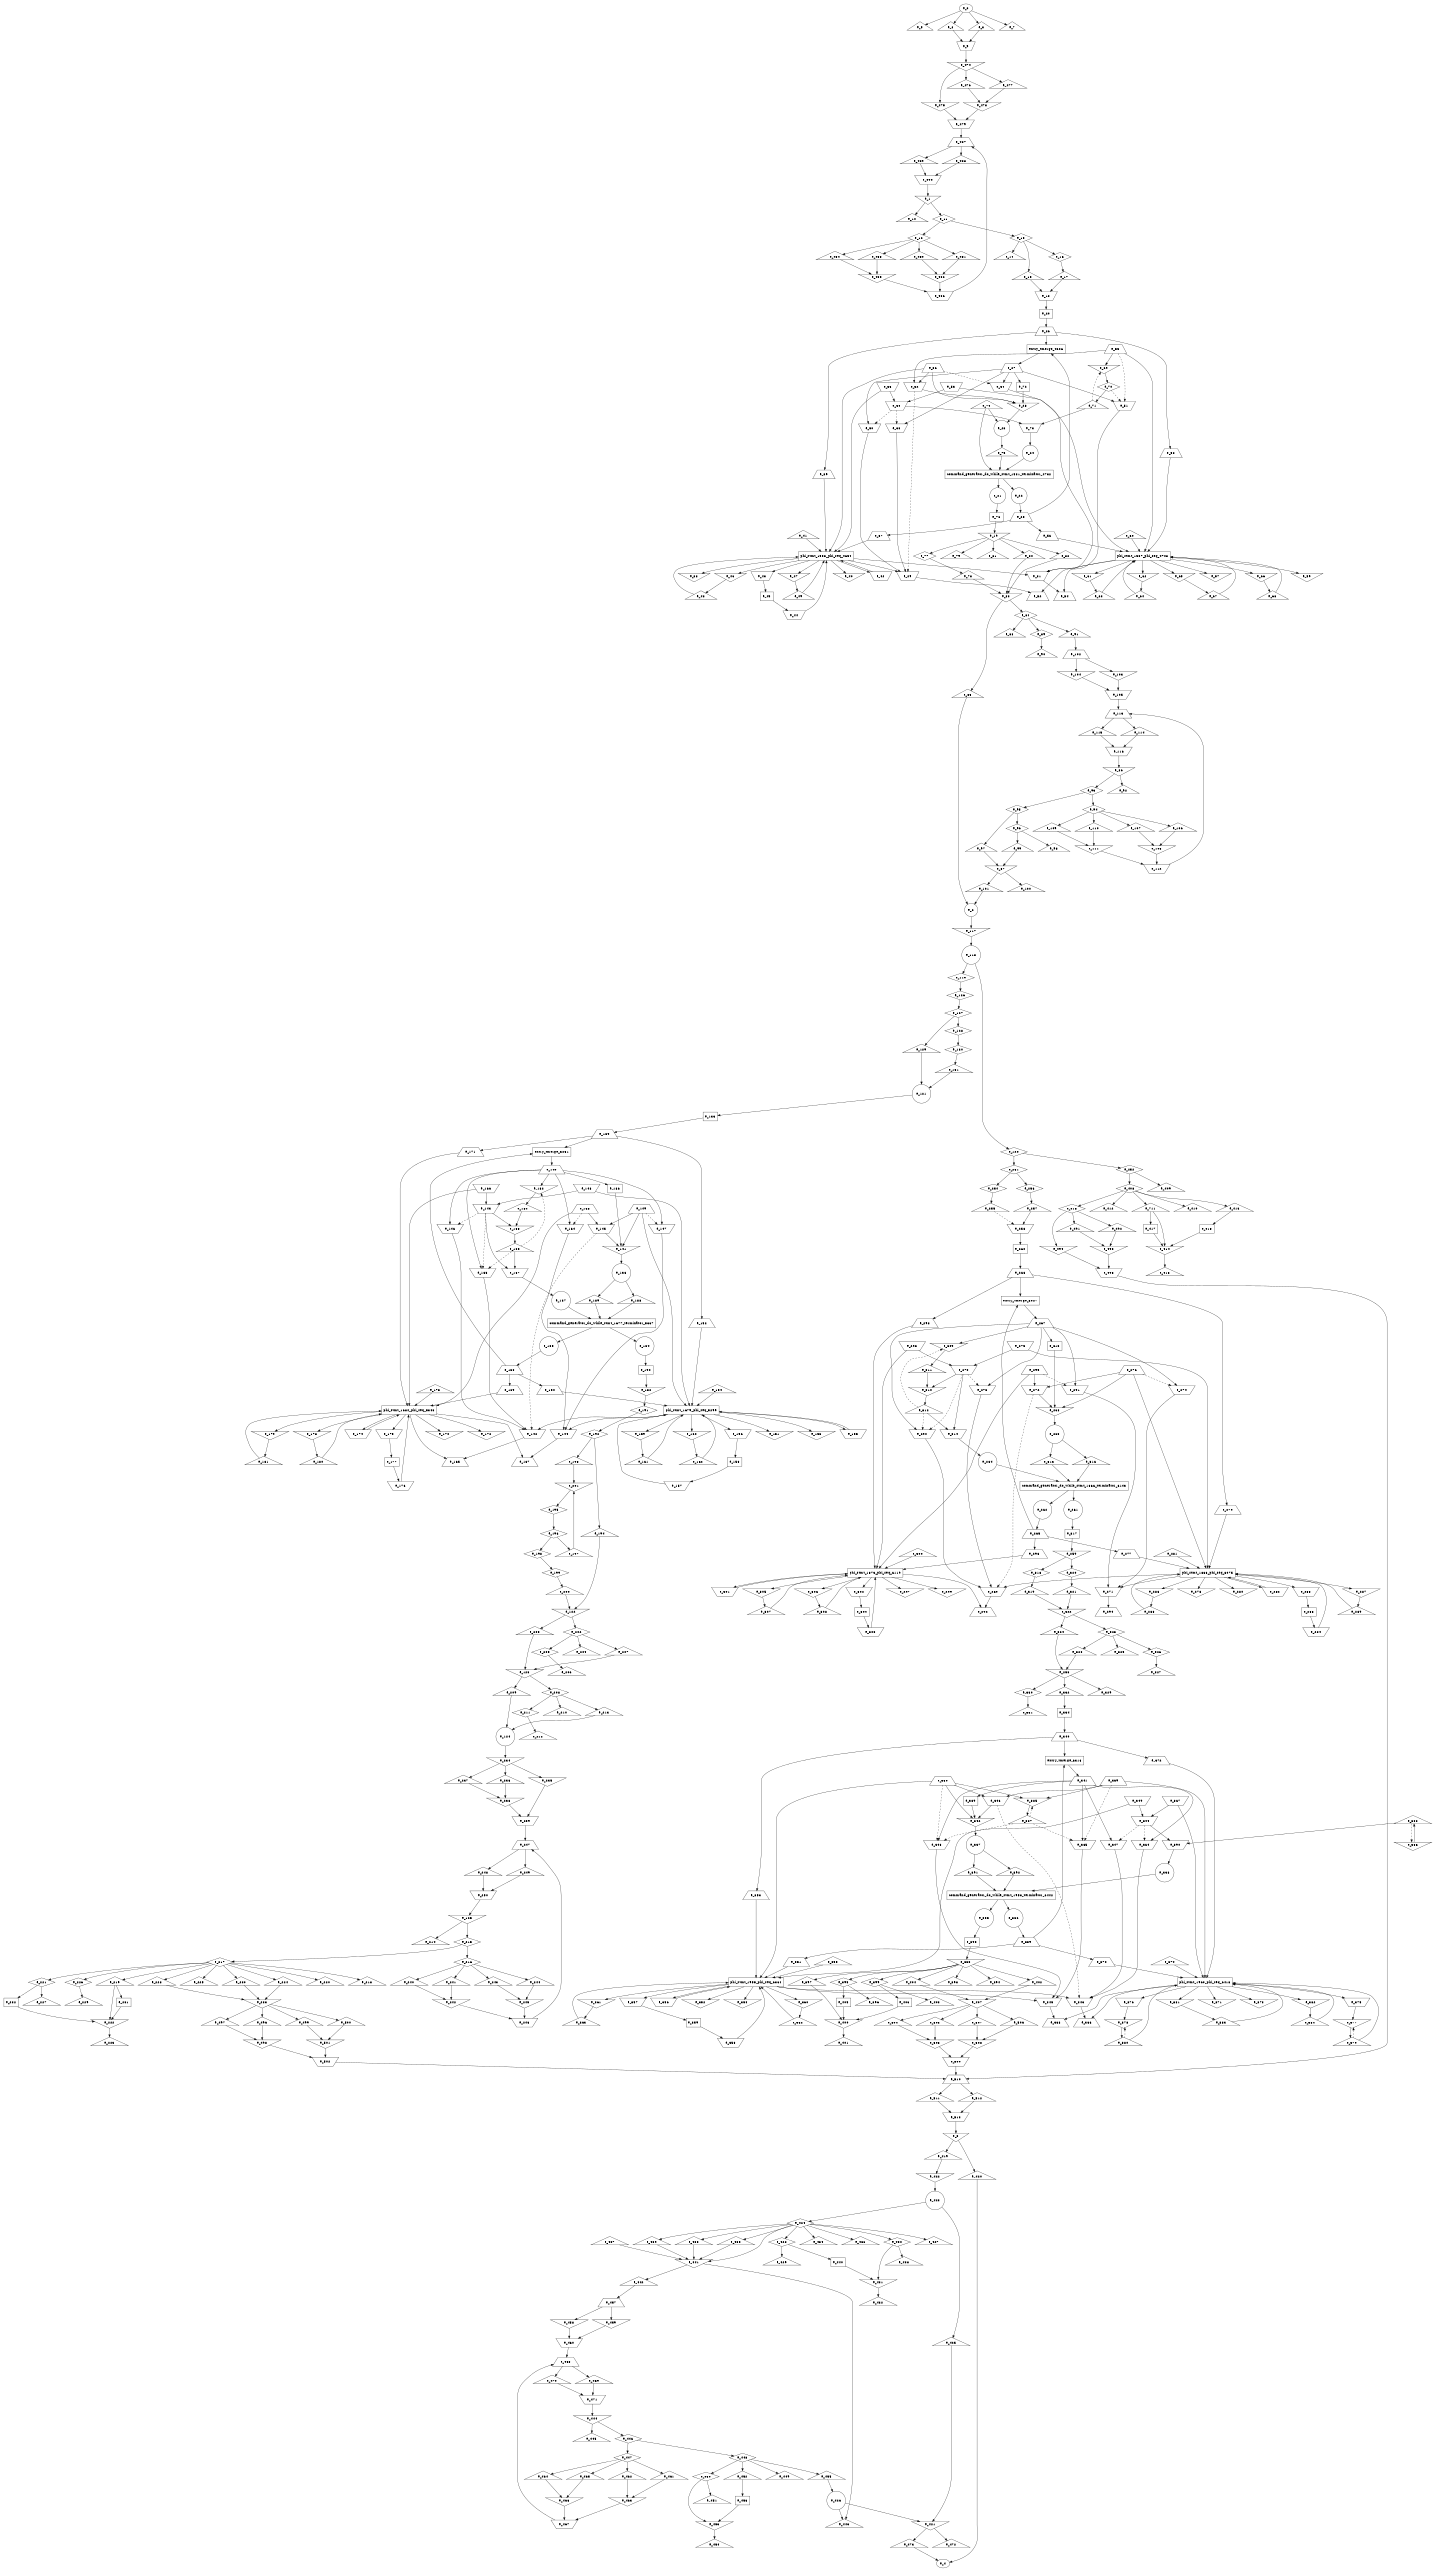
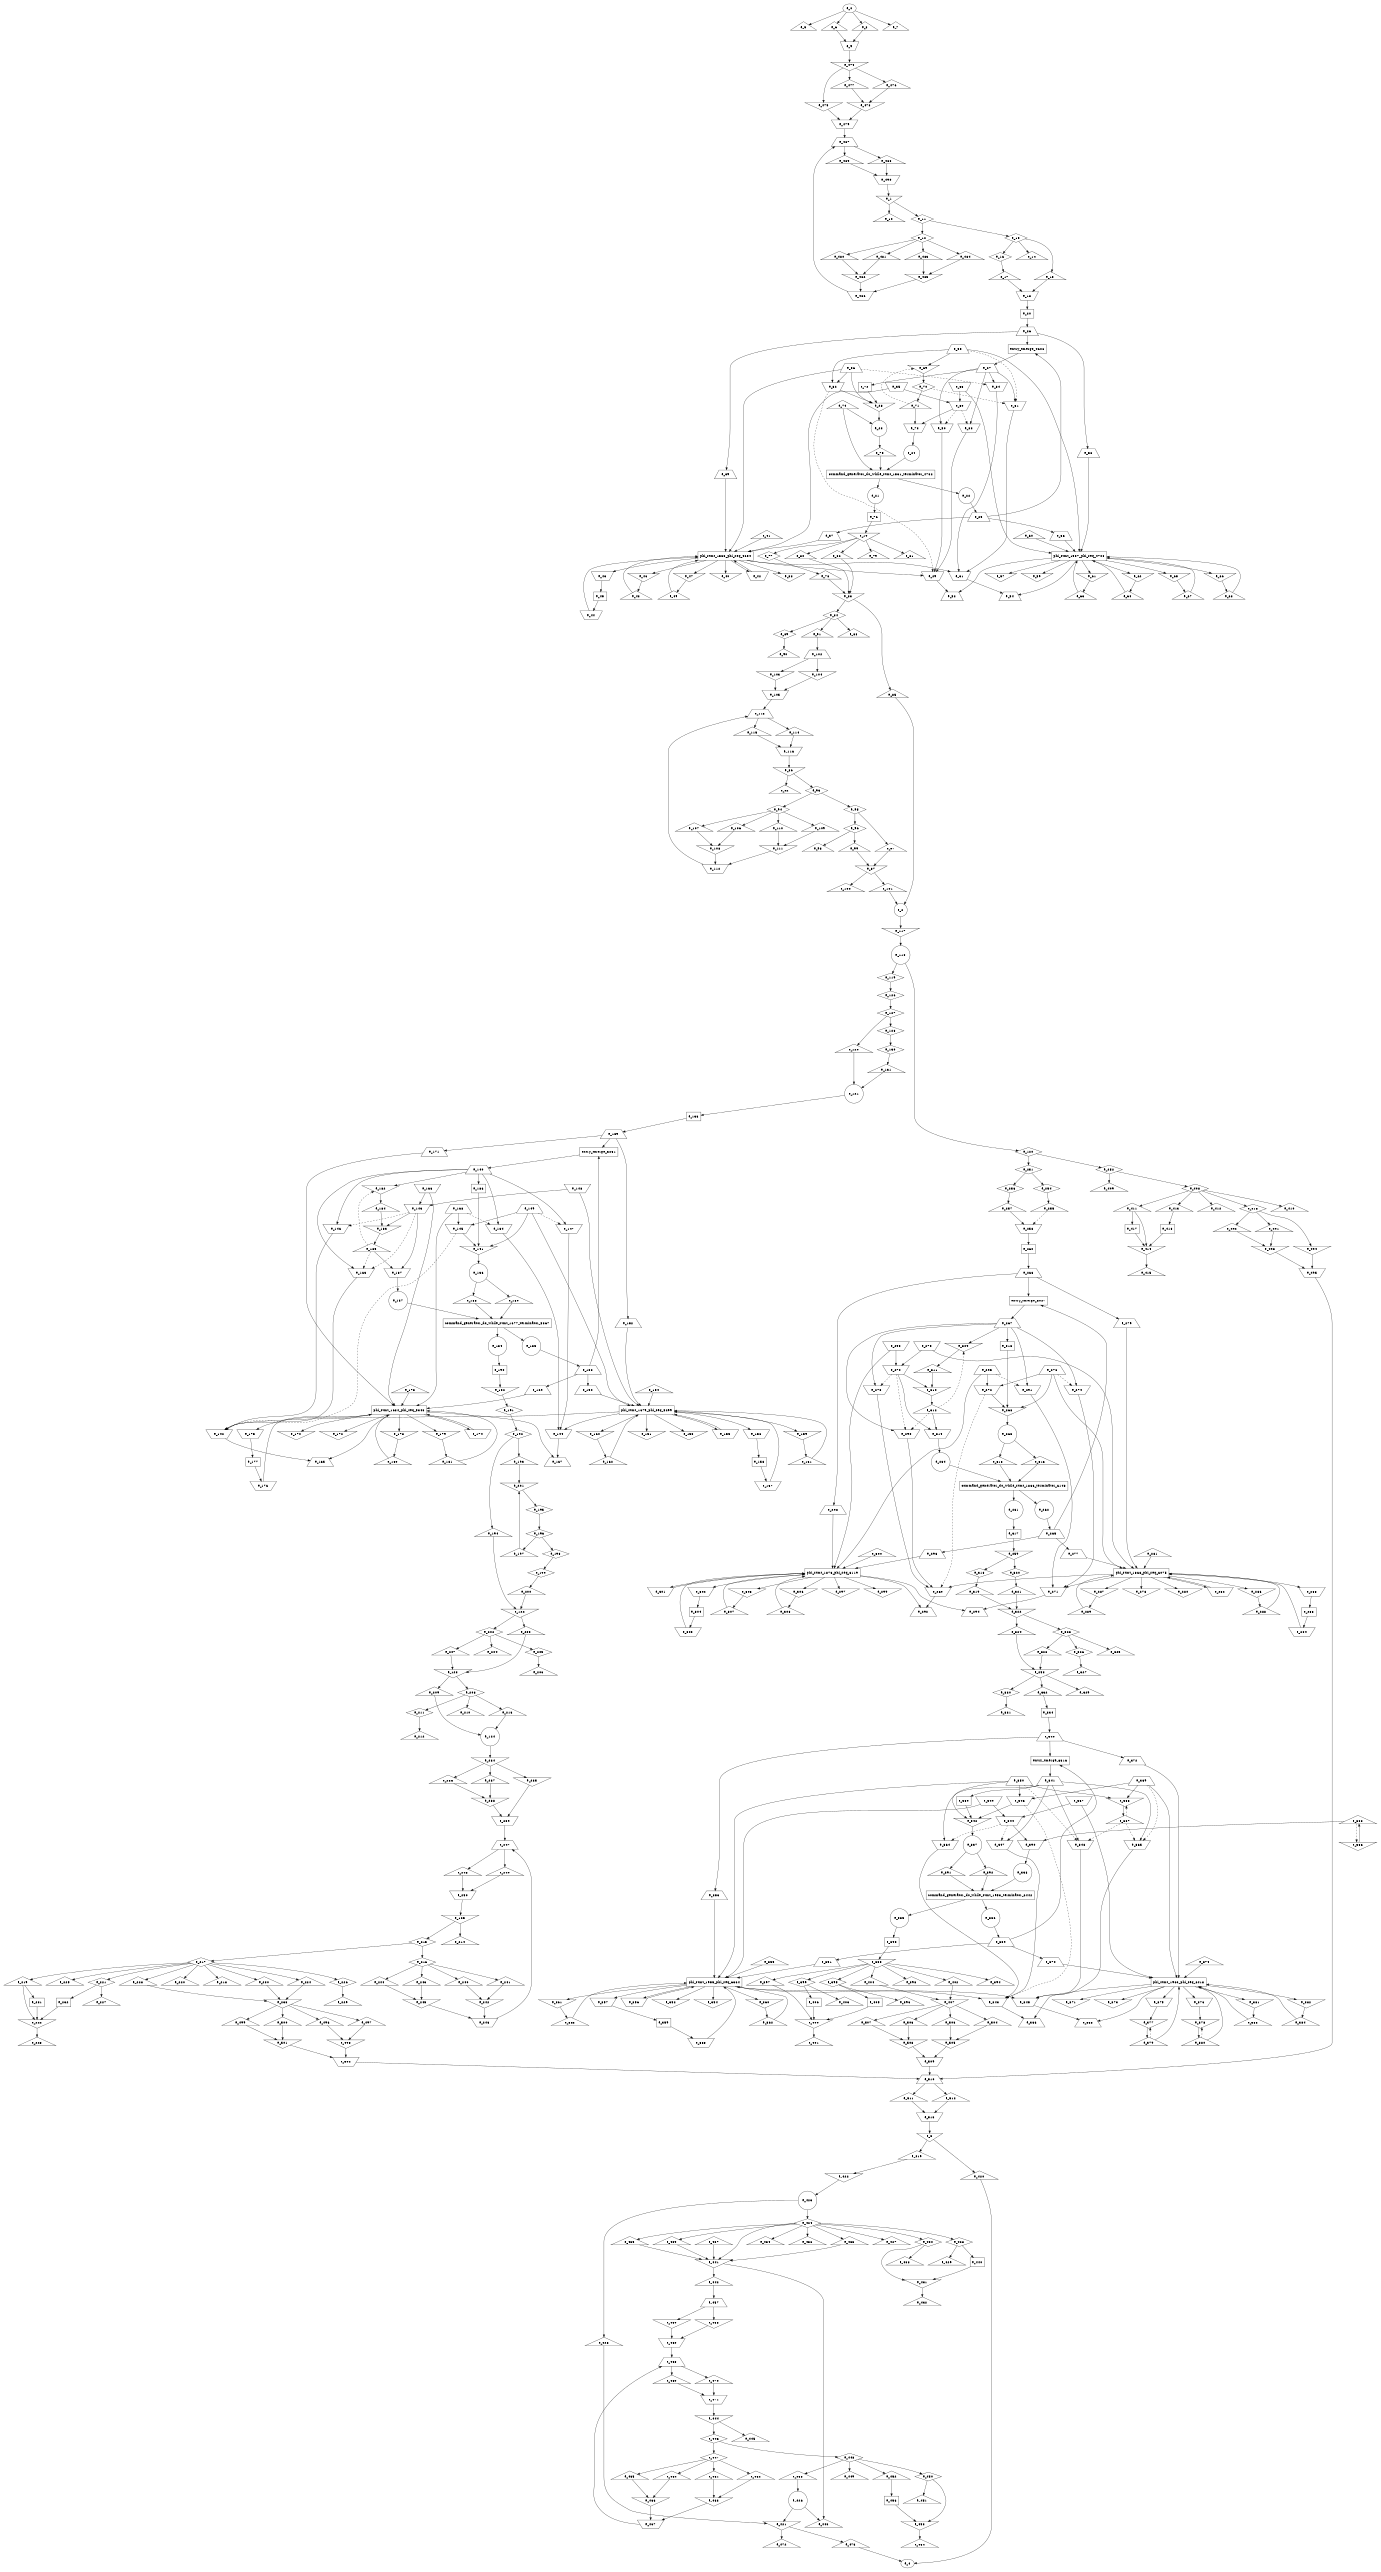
(1151, 1209) -> (1132, 1209)
none -> (914, 1587)
